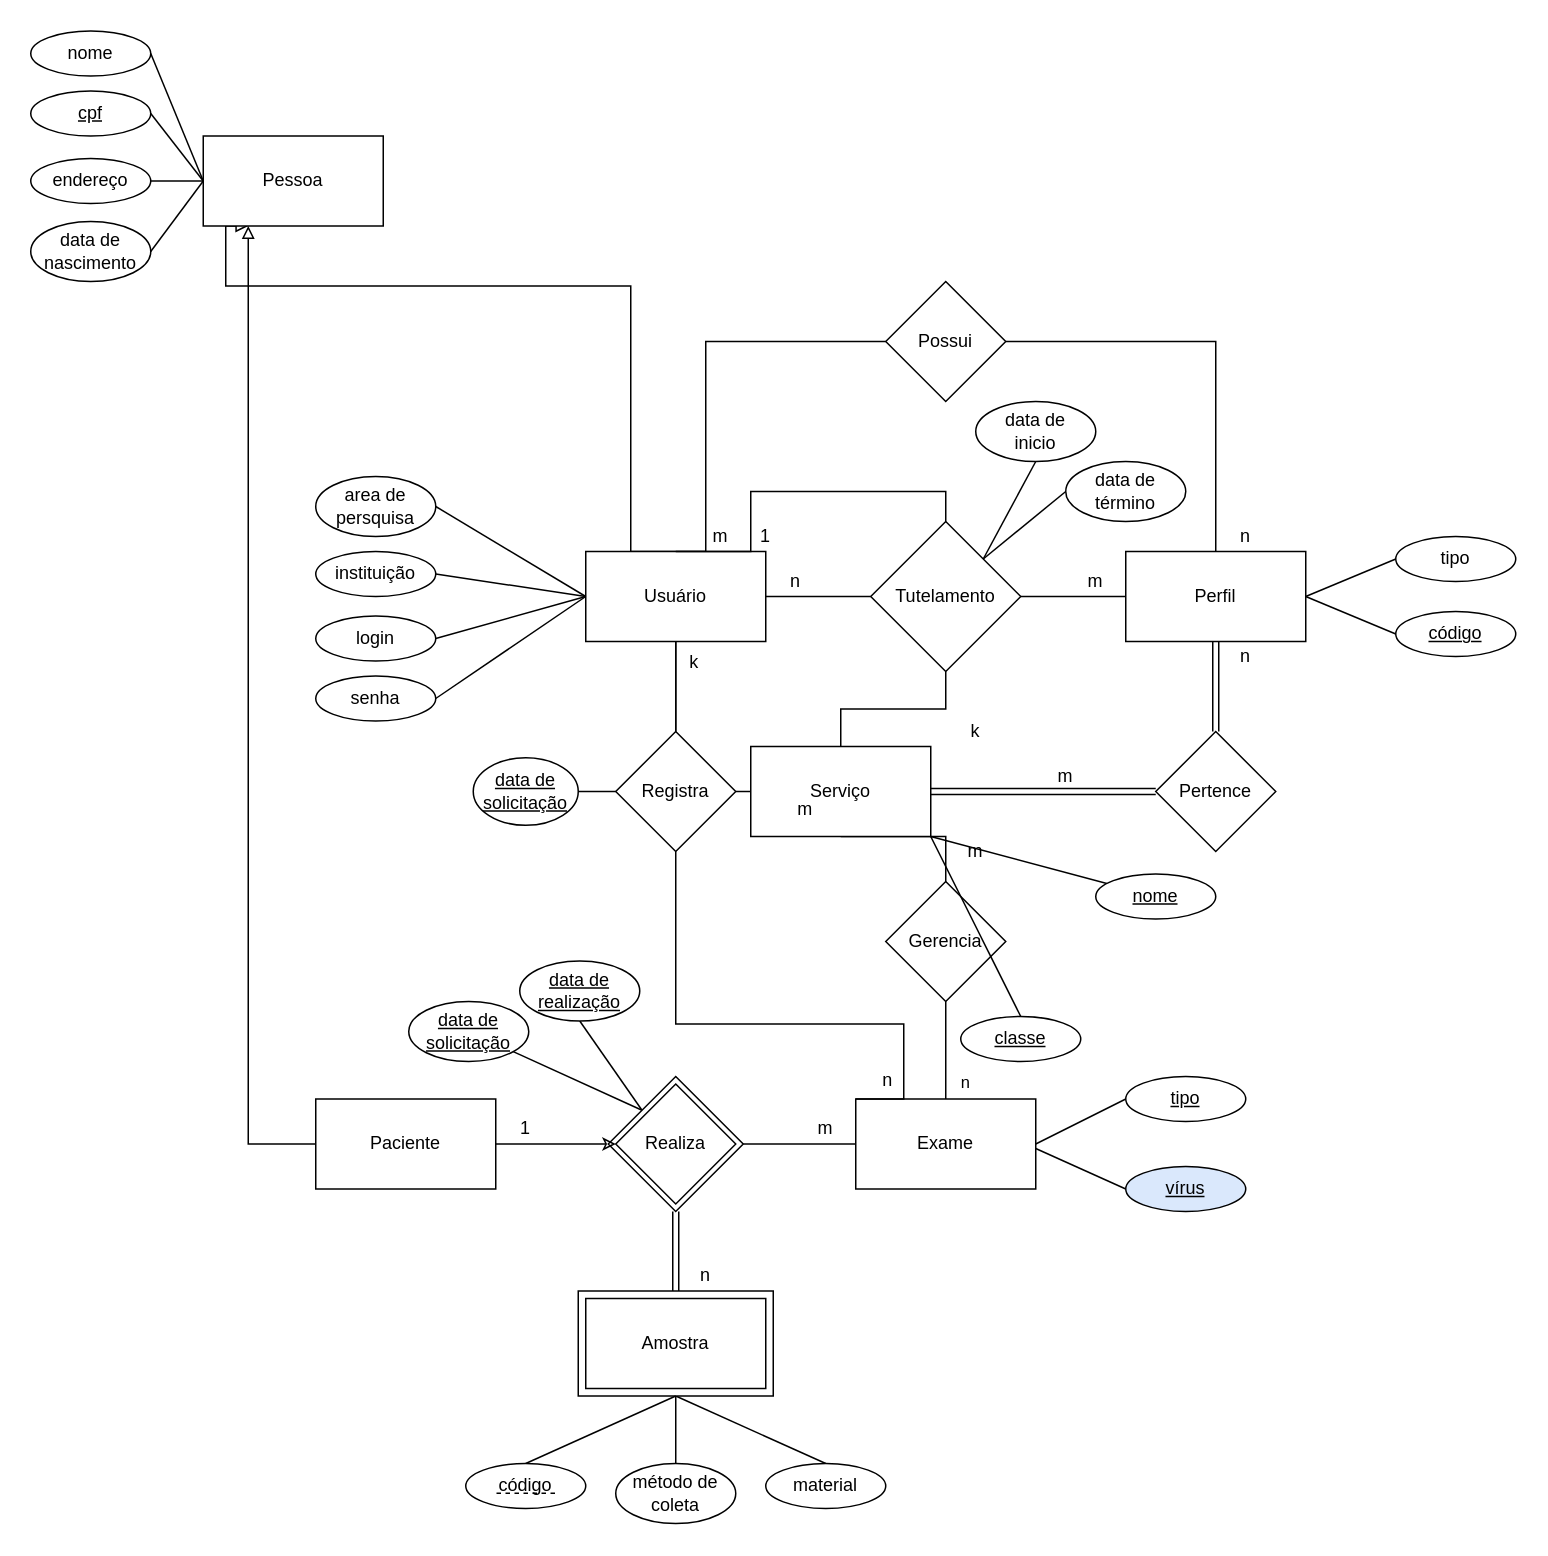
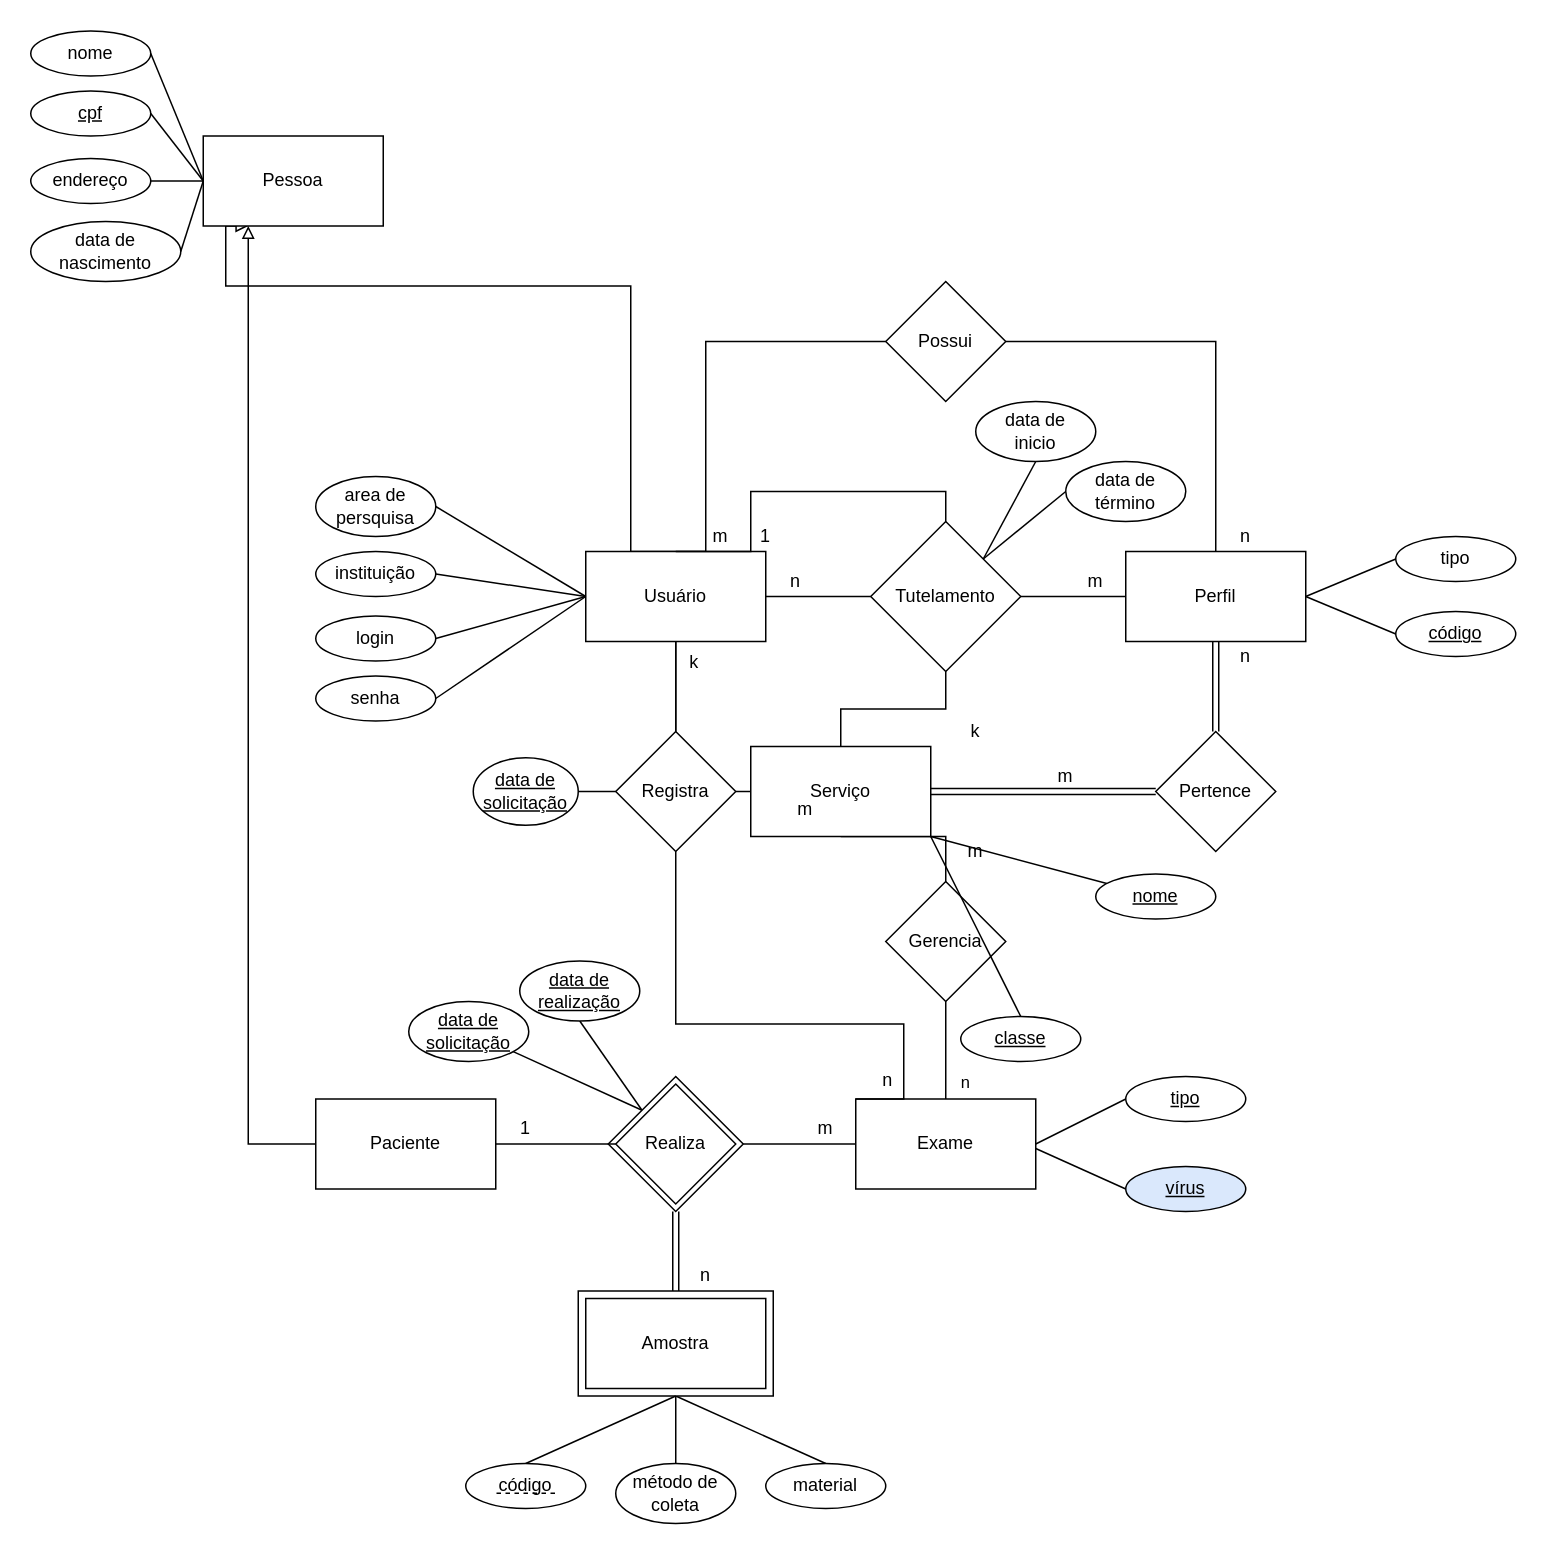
(91, 251) -> (106, 251)
(604, 1144) -> (608, 1144)
